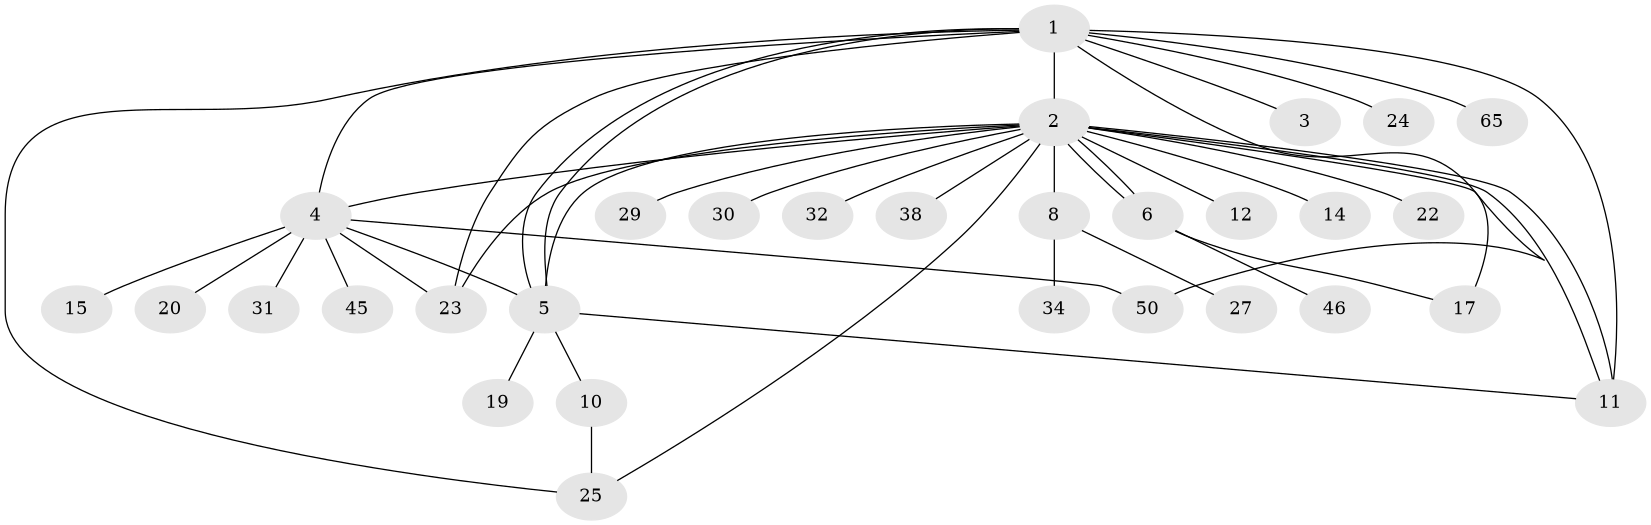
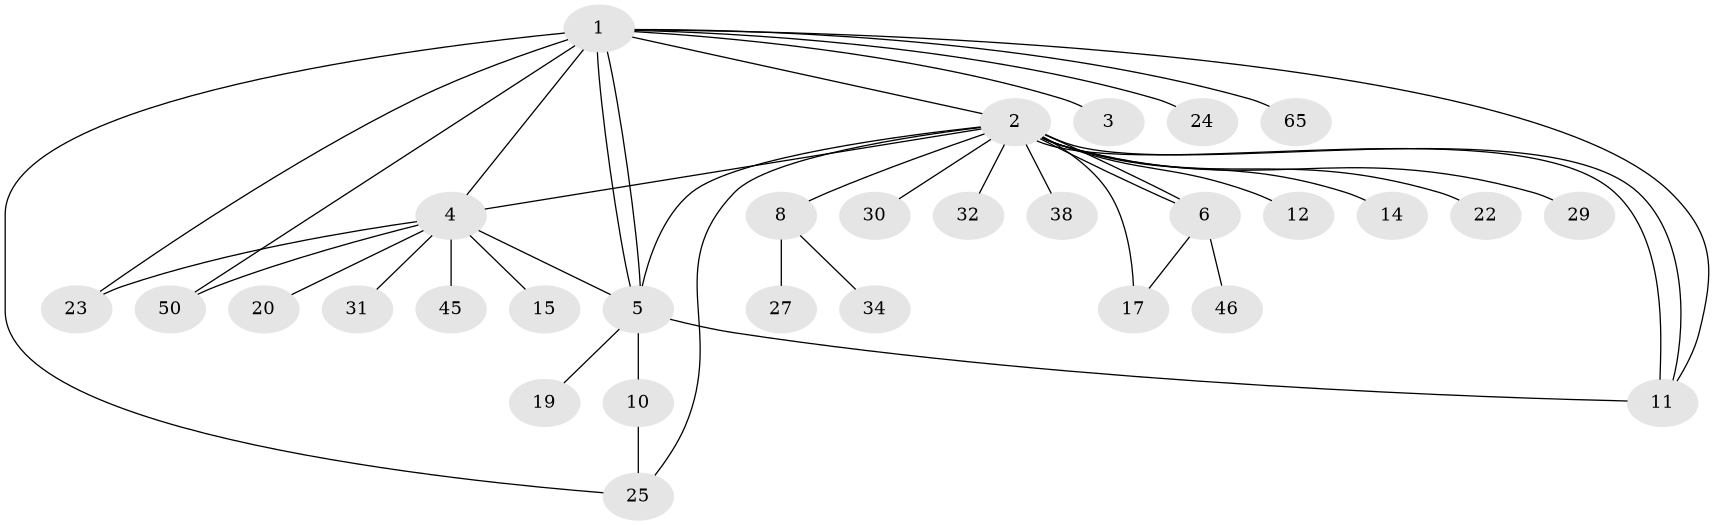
(717, 151) -> none
